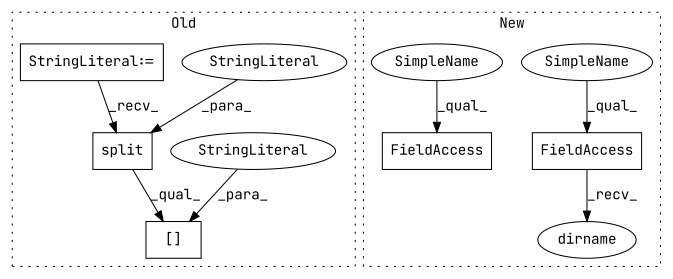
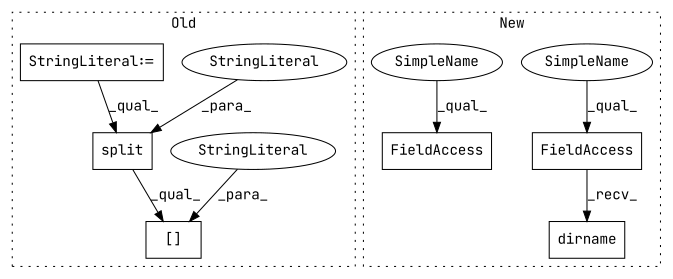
(134, 107) -> (134, 107)
(587, 240) -> (587, 240)
